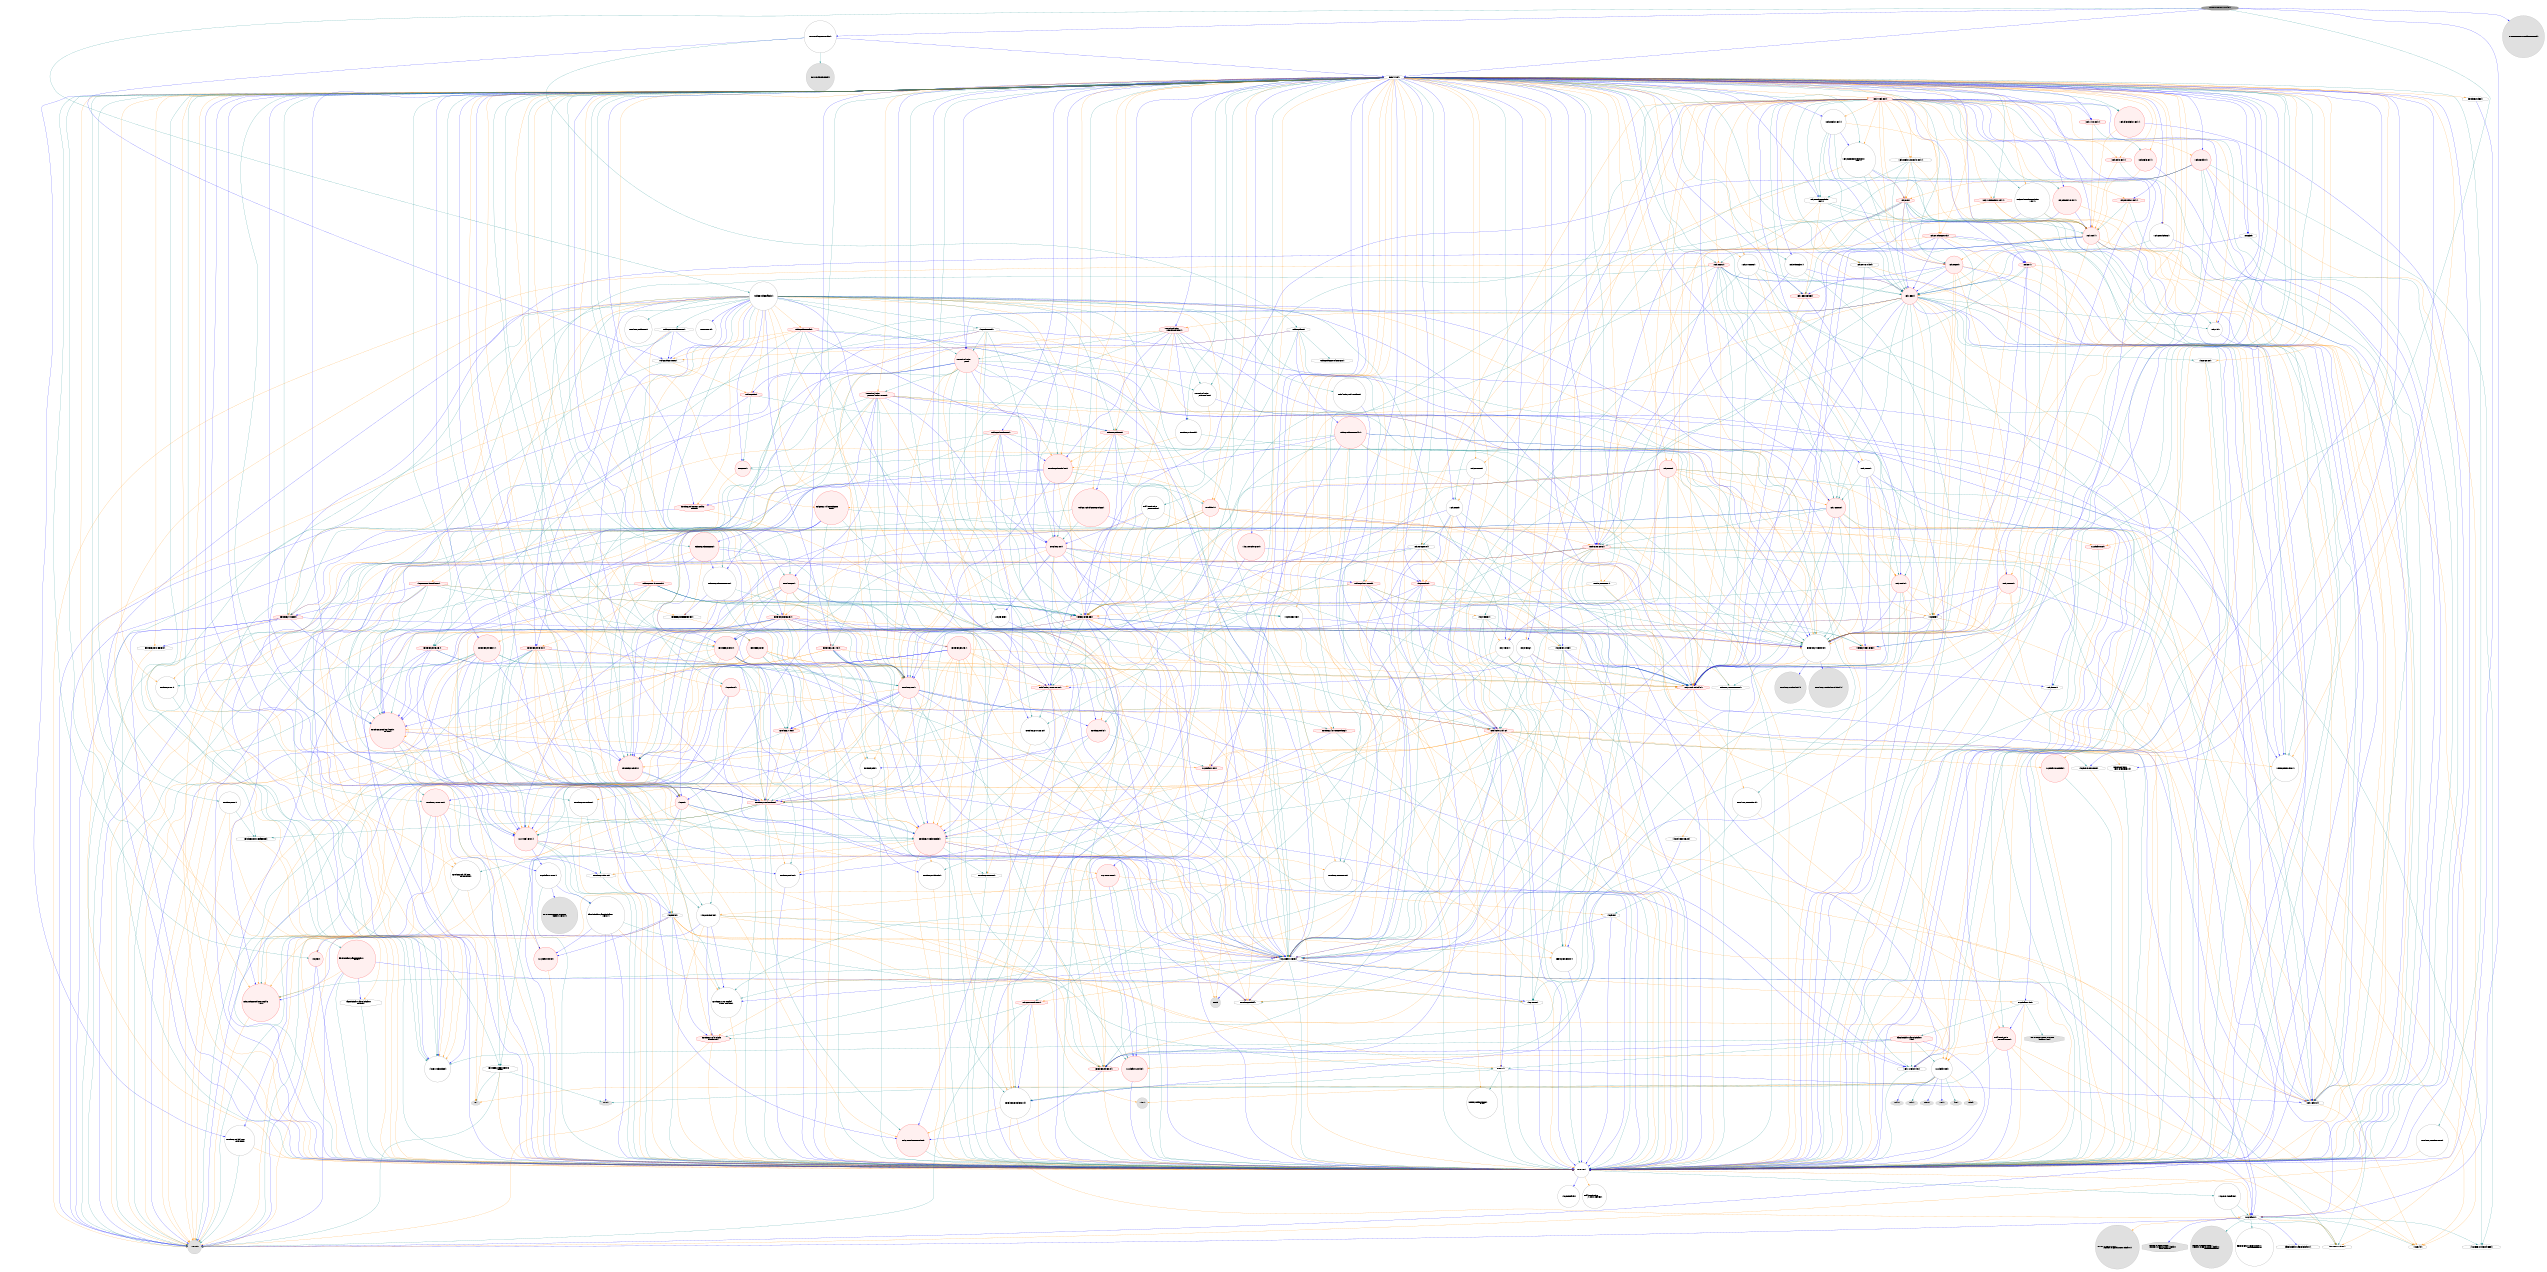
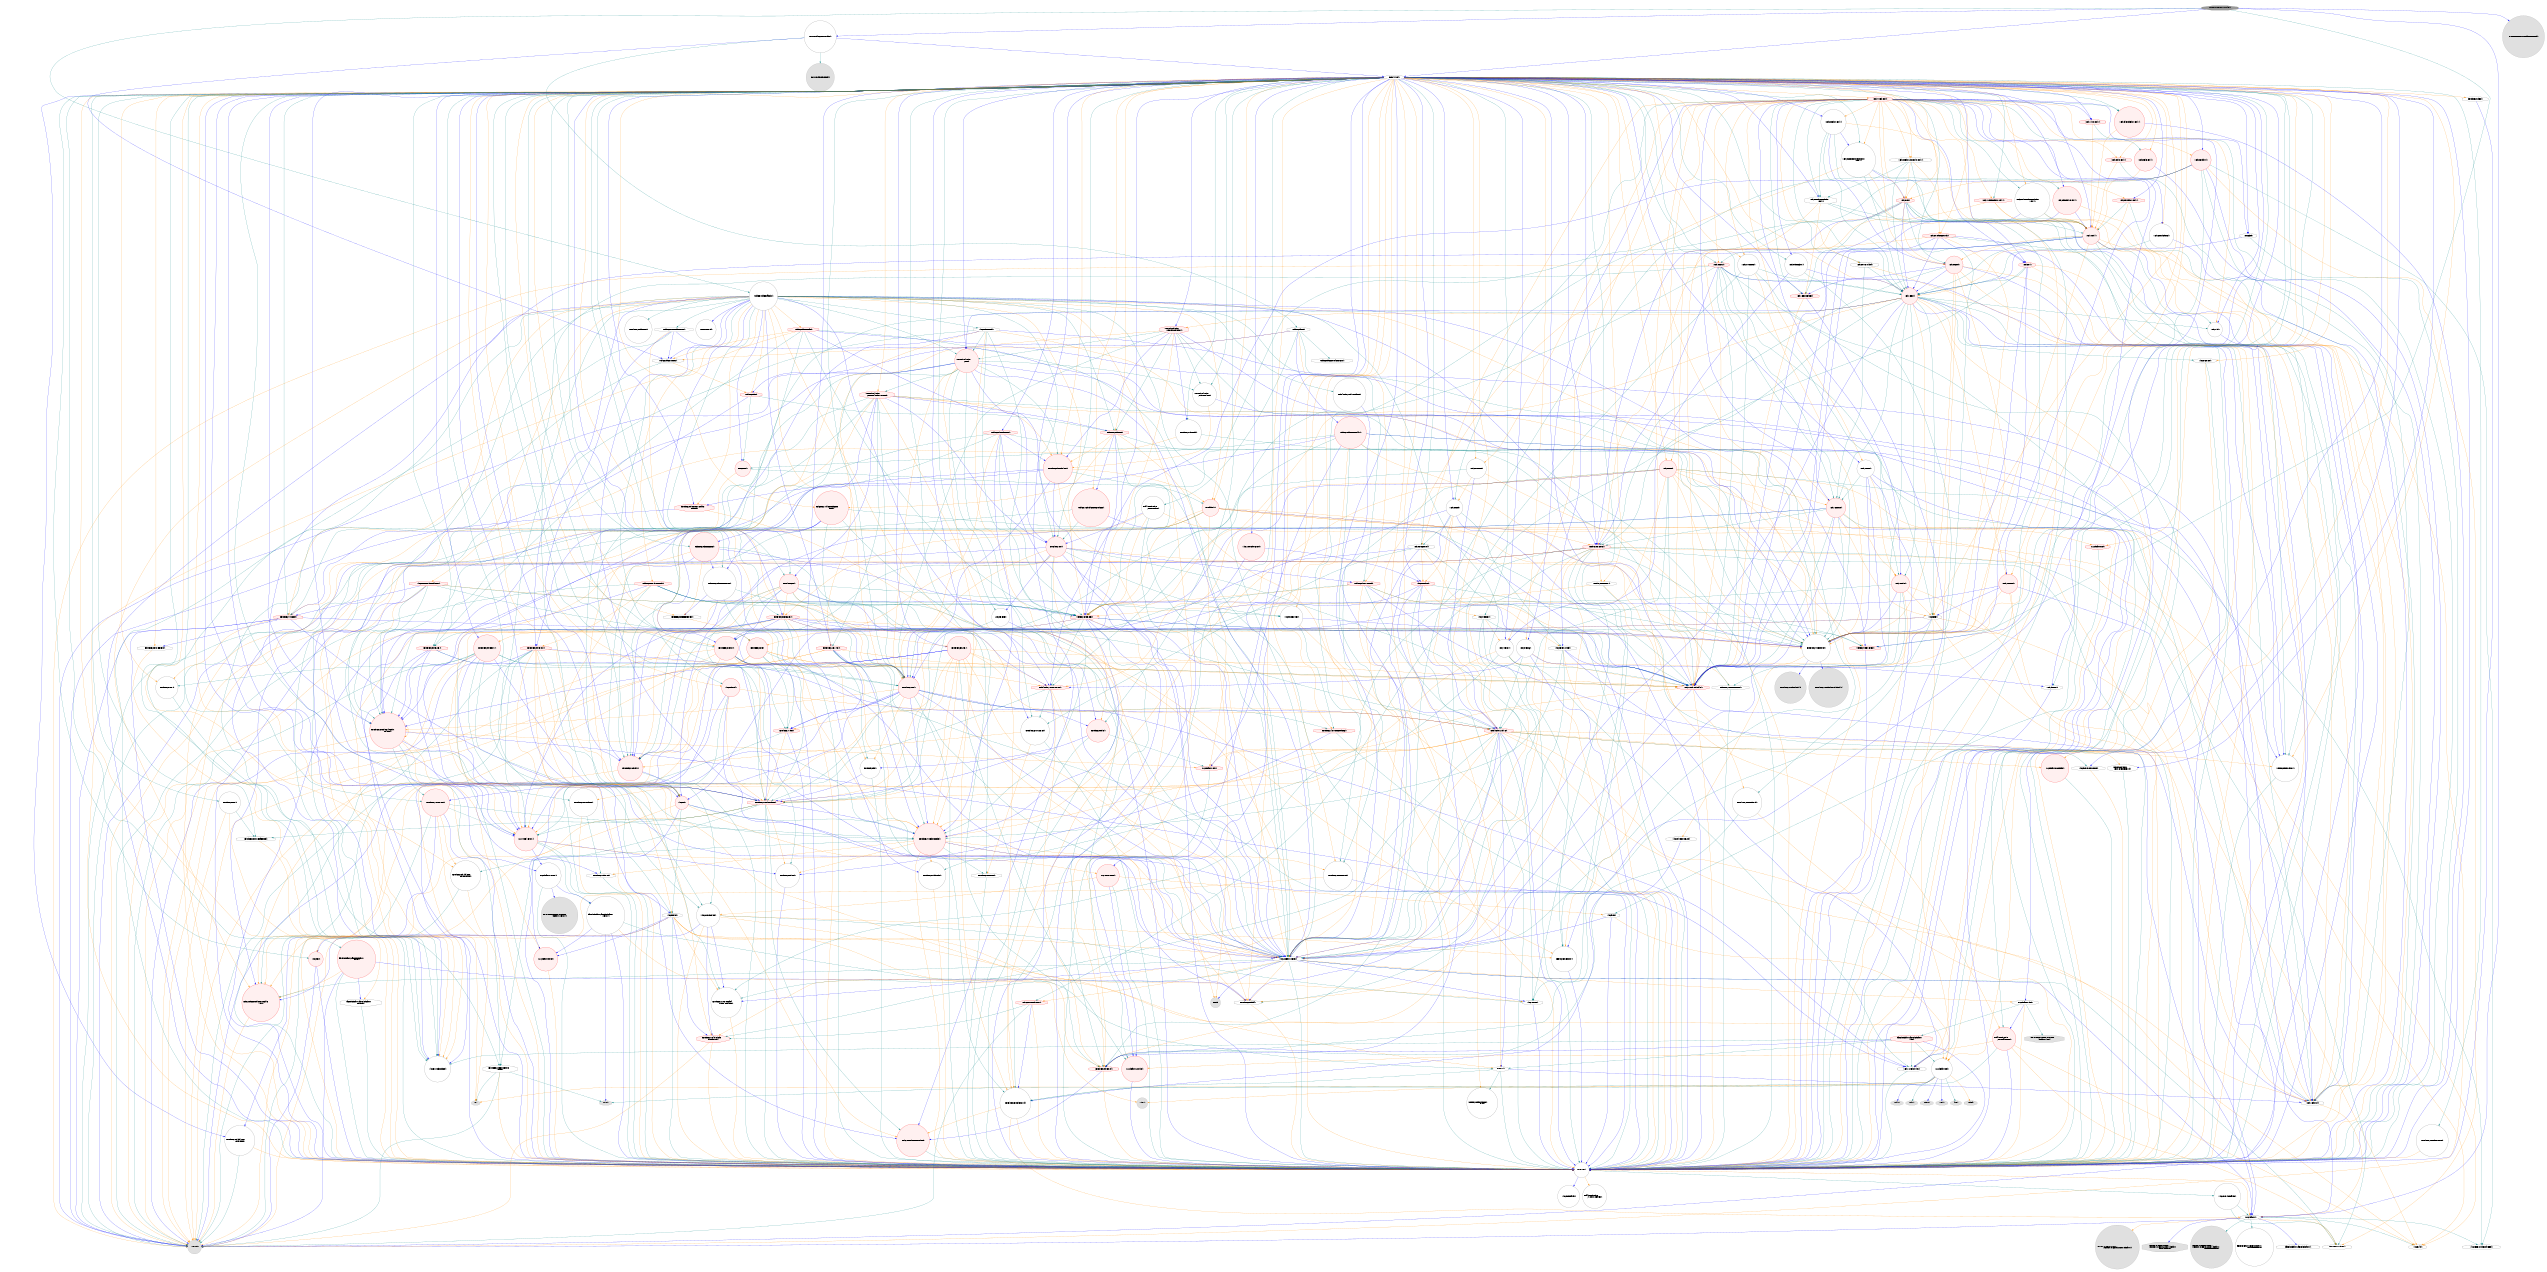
none -> (929, 584)
(1187, 780) -> (1187, 780)
